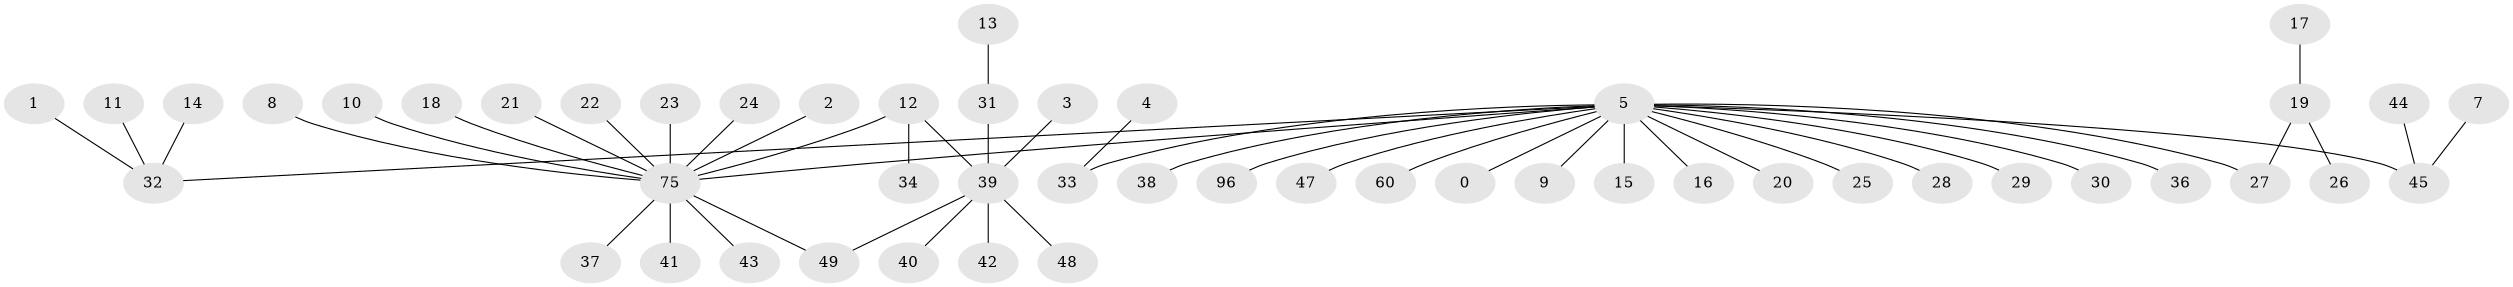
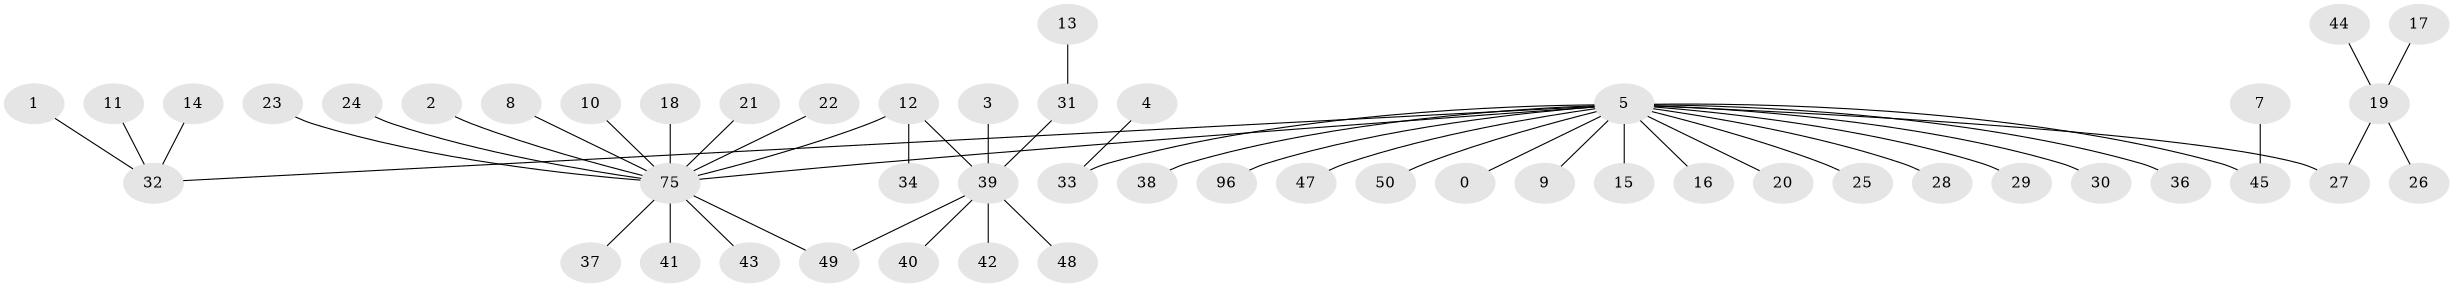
(2409, 144) -> (2360, 64)
(1386, 183) -> (1386, 183)
